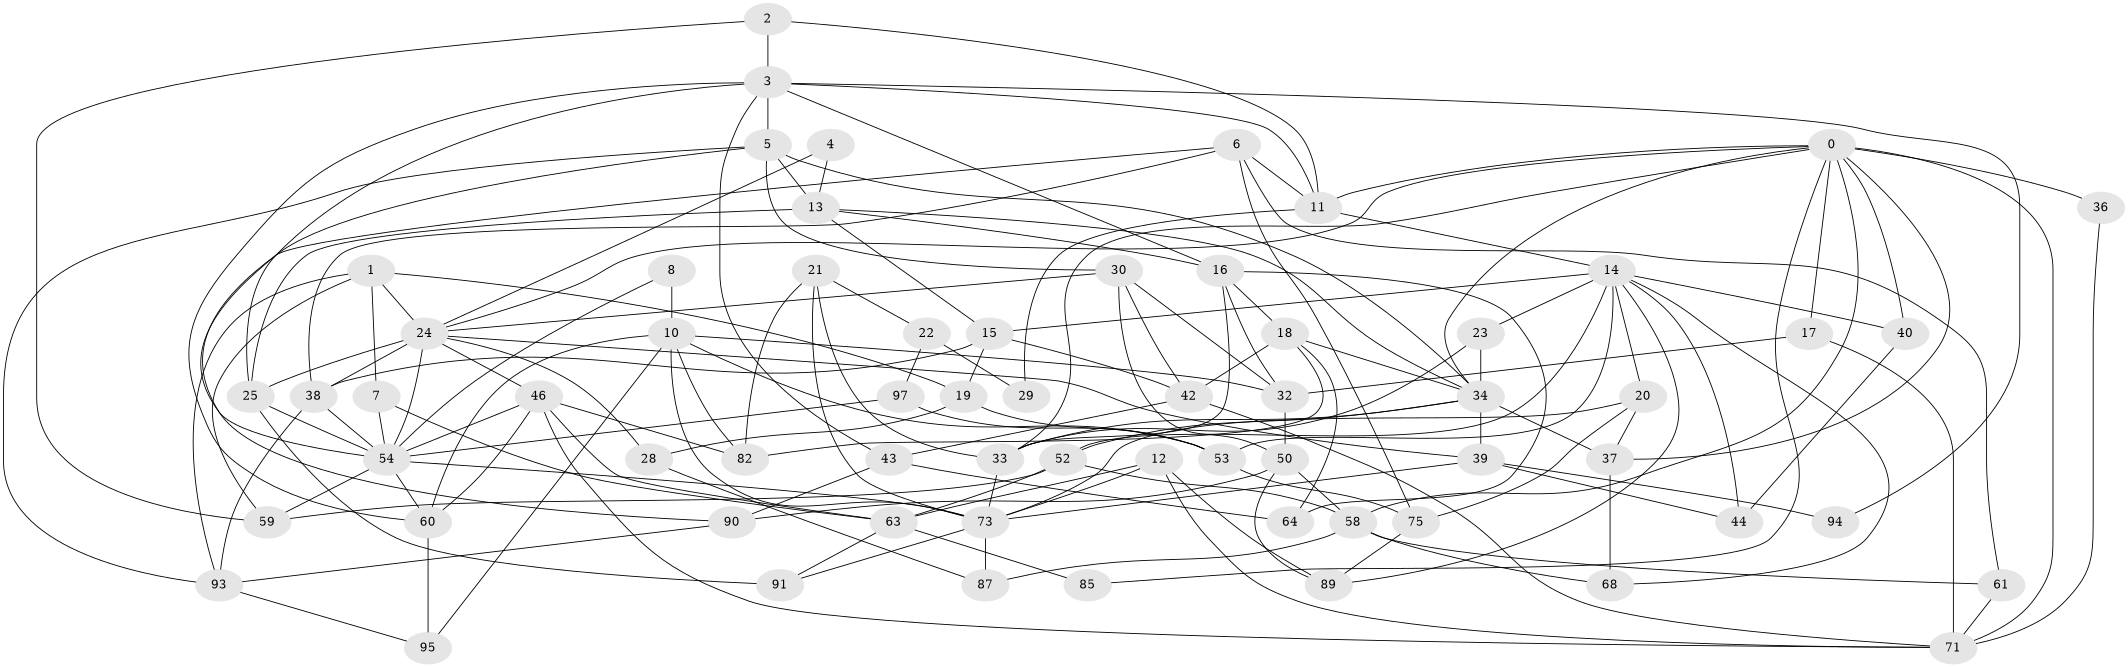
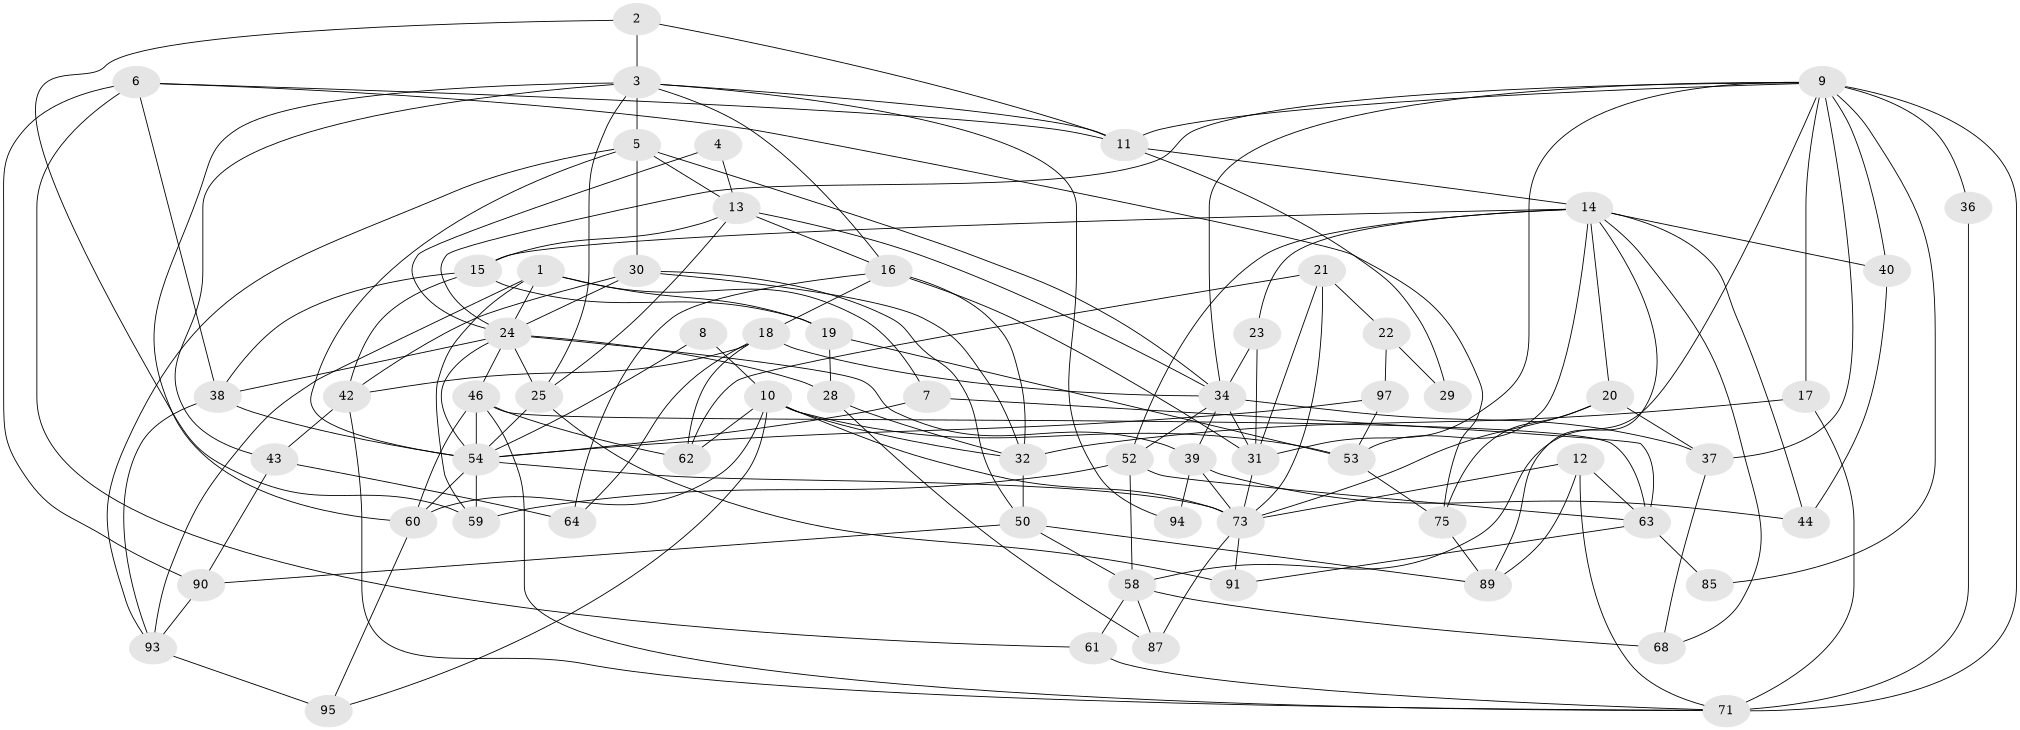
(1832, 145) -> (1823, 82)
none -> (906, 425)
(745, 460) -> (687, 460)
(1000, 460) -> (1256, 460)
